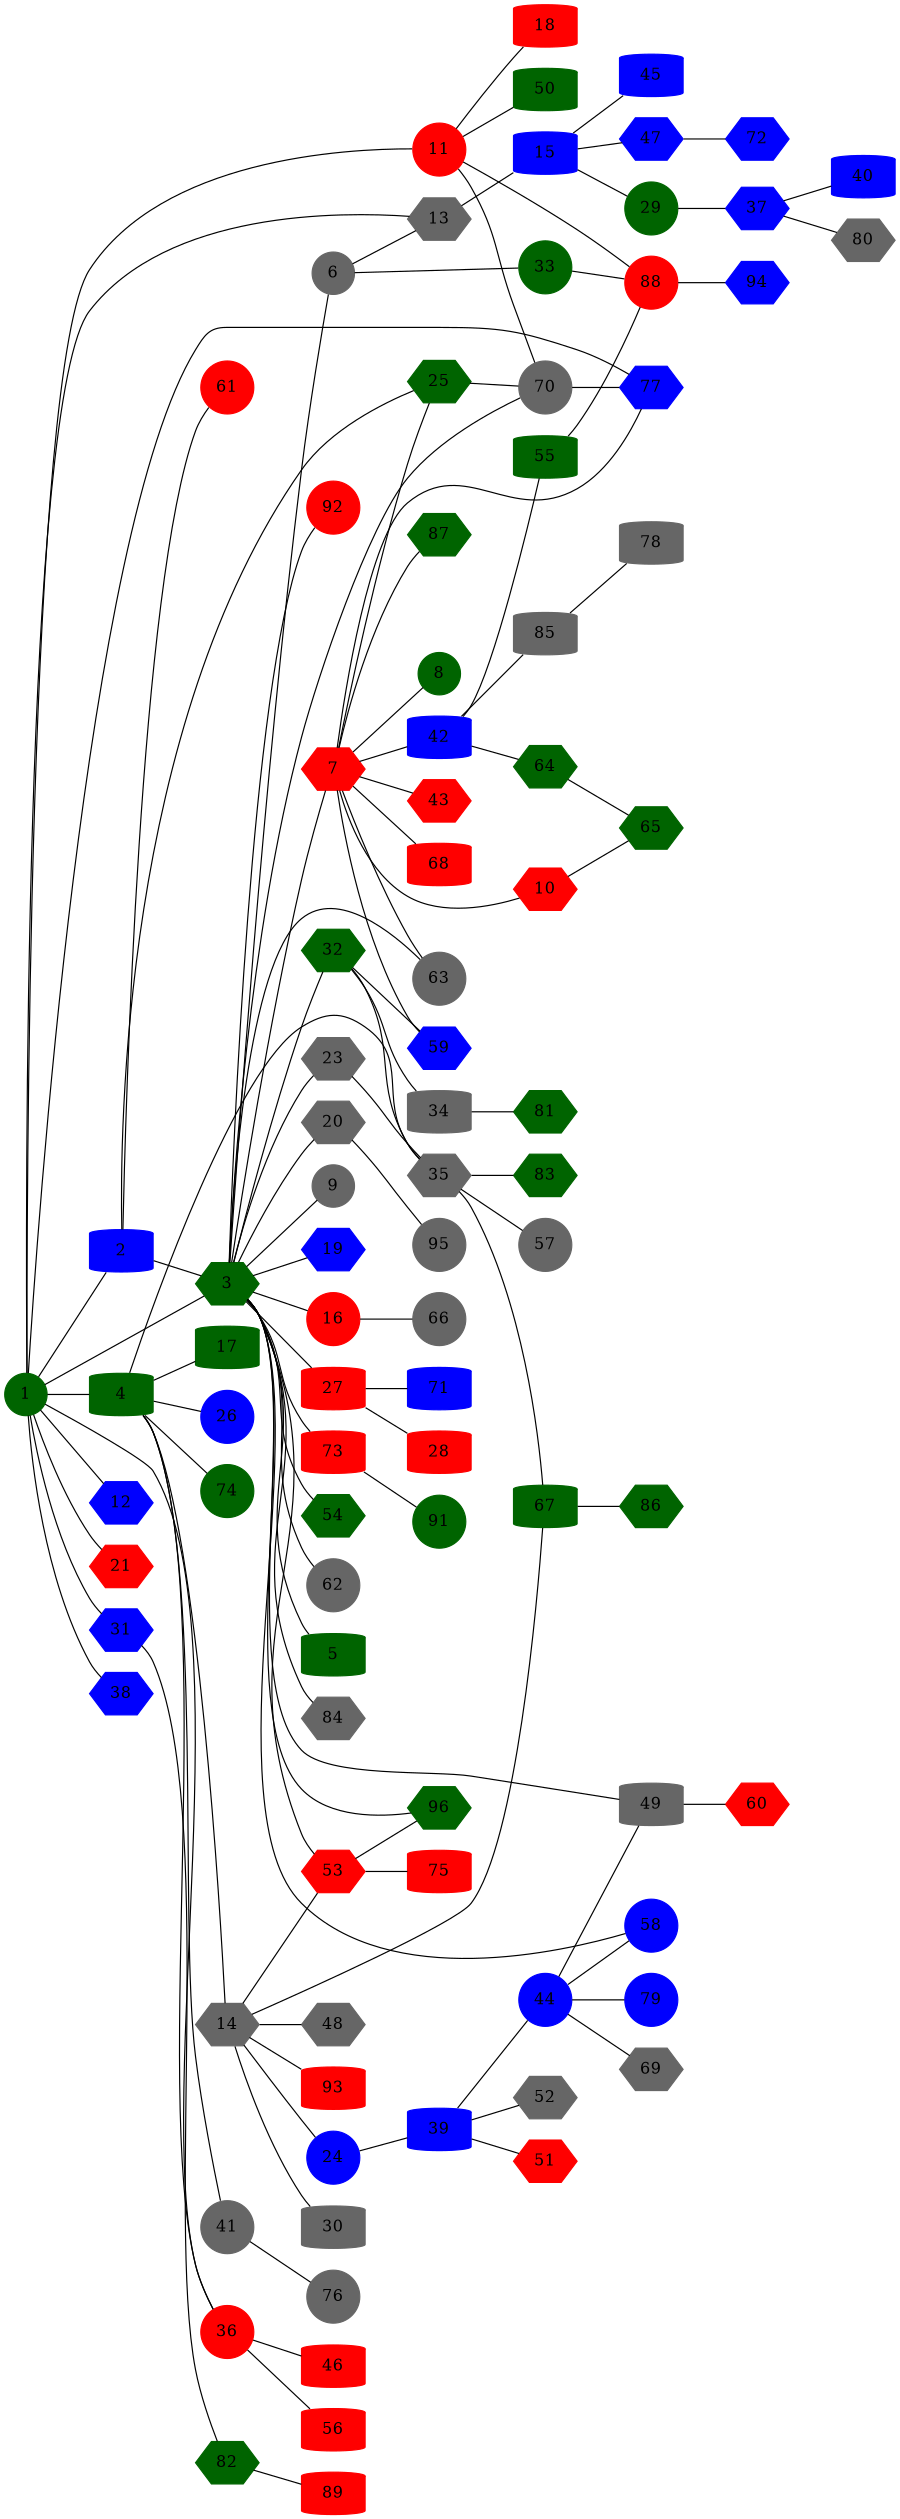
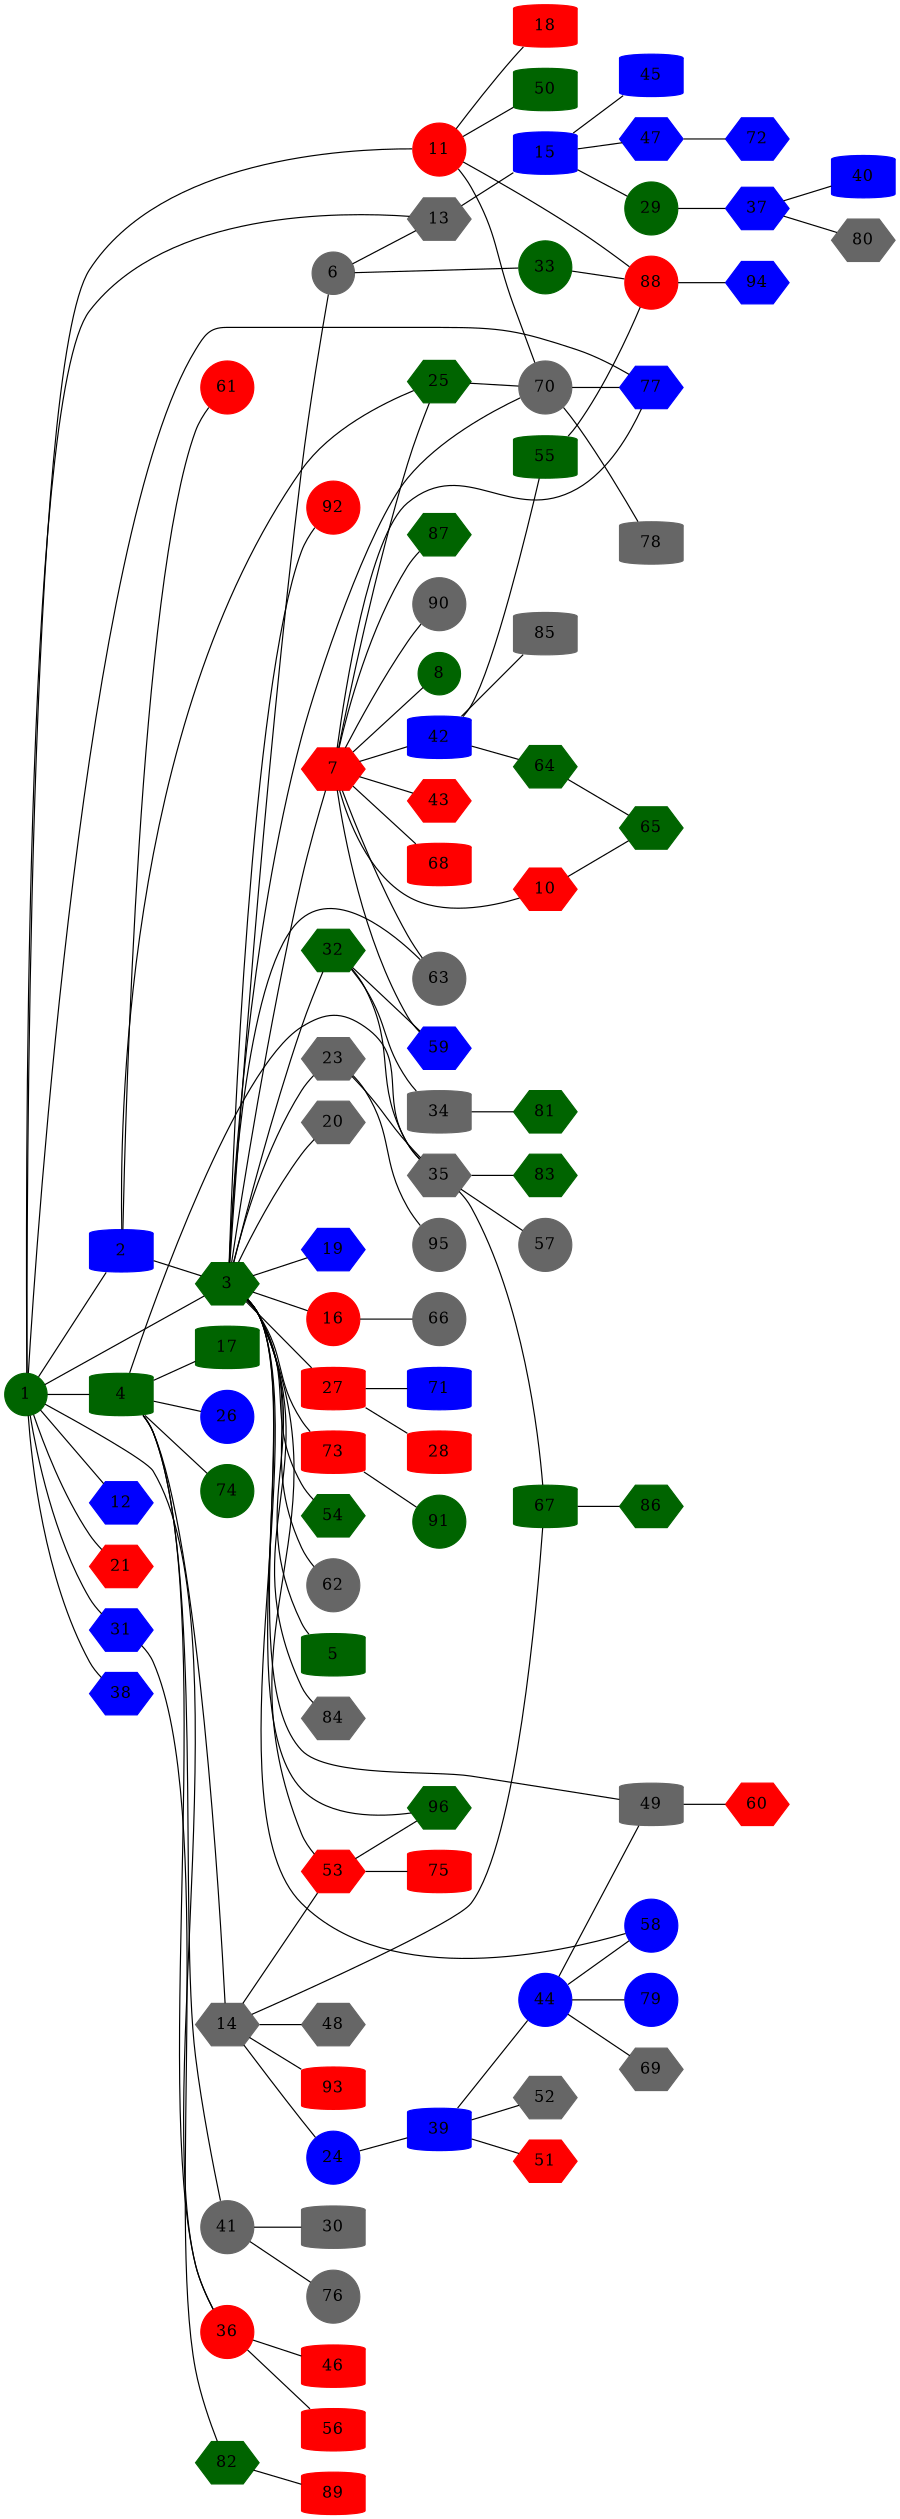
(598, 588) -> (599, 458)
none -> (439, 604)
(388, 1182) -> (387, 1150)
(333, 1186) -> none
(266, 2130) -> (278, 2227)
